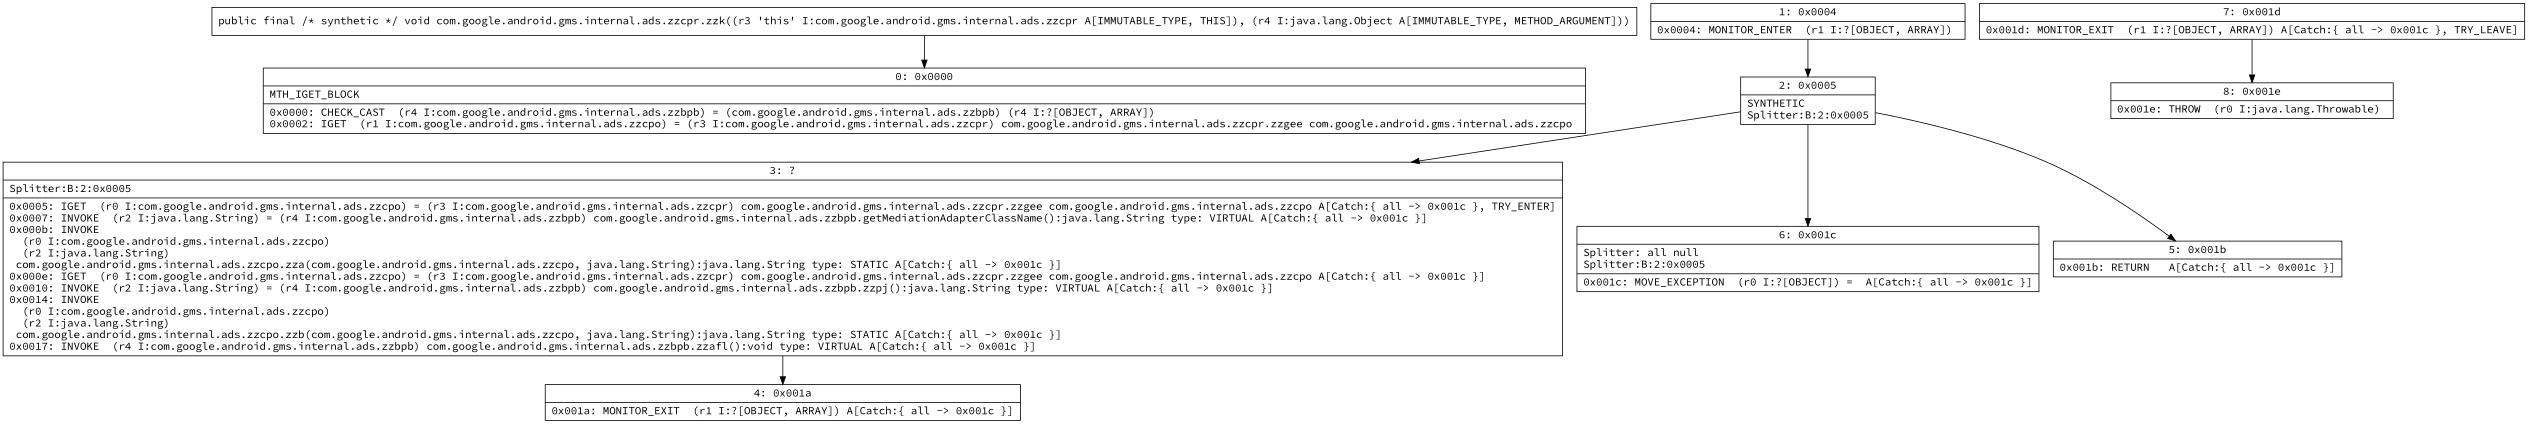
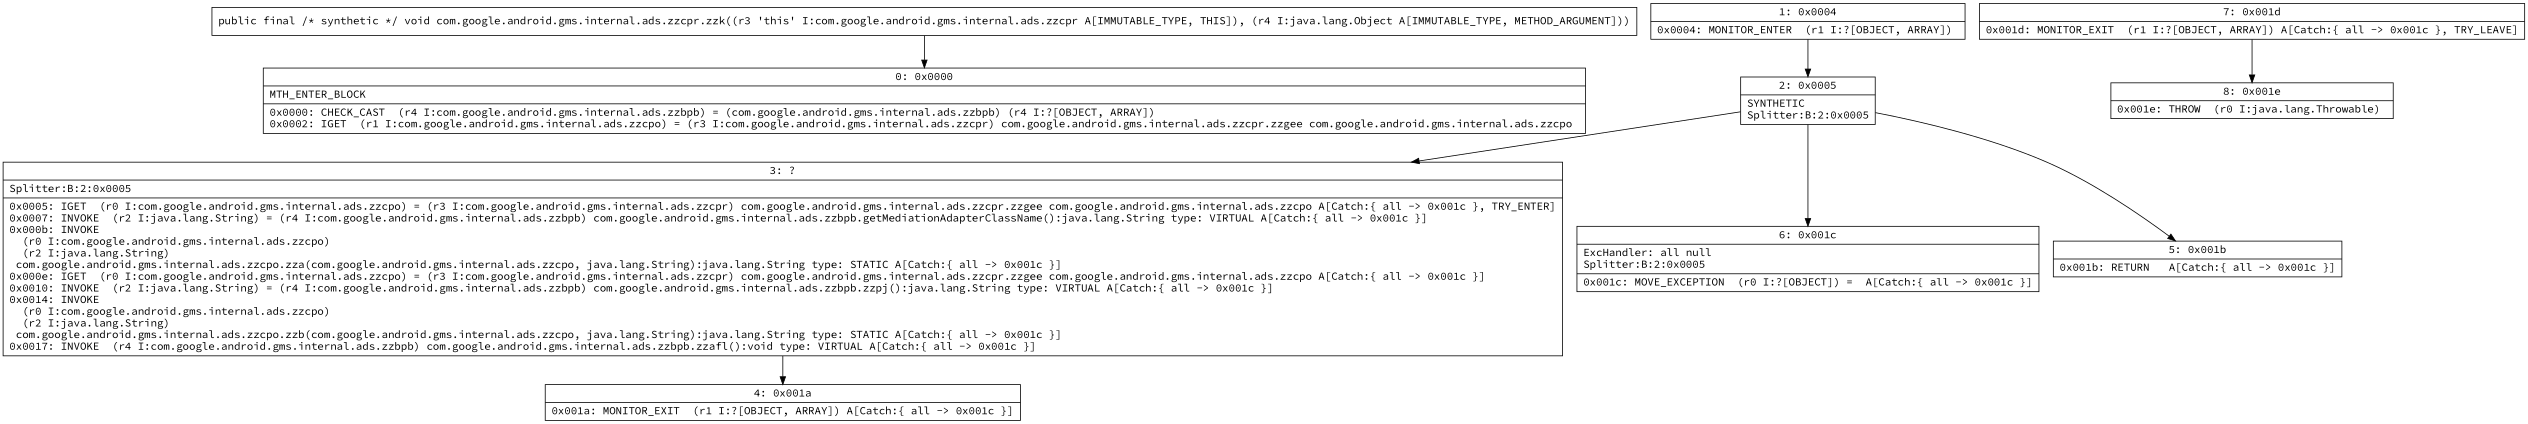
(315, 94) -> (318, 94)
(1641, 253) -> (1648, 253)
